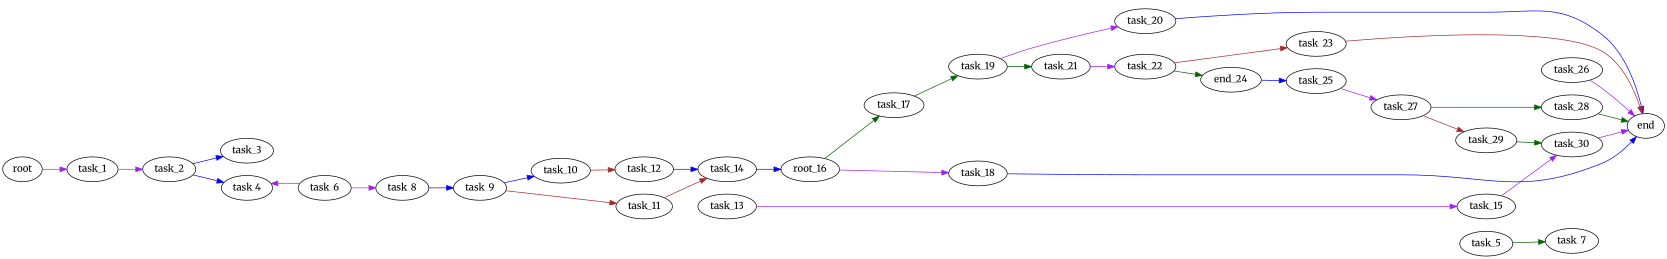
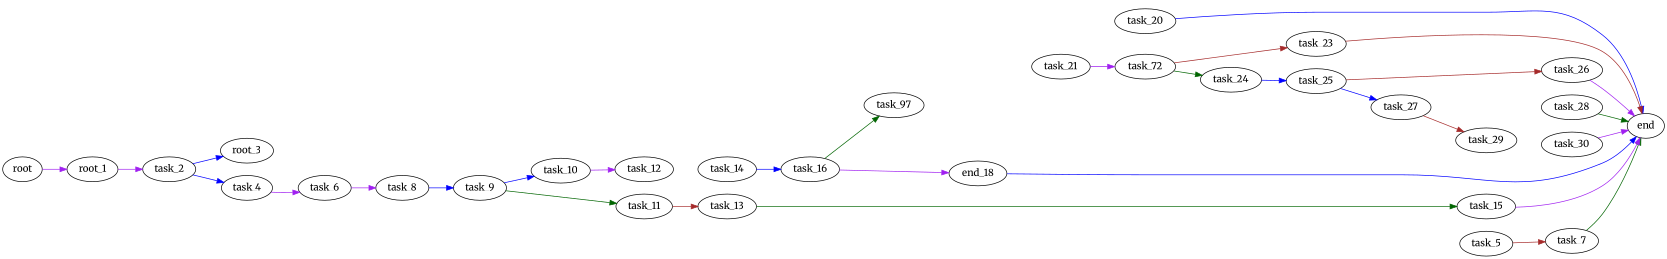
(978, 67) -> none
(1145, 67) -> (1145, 67)
none -> (1440, 76)
(1231, 80) -> (1231, 80)
(1355, 93) -> (1355, 93)
(894, 105) -> (894, 105)
(1483, 107) -> none
(1526, 142) -> none
(247, 151) -> (247, 151)
(92, 169) -> (92, 169)
(682, 169) -> none
(810, 169) -> (810, 169)
(599, 170) -> (599, 170)
(978, 173) -> (978, 173)
(1528, 177) -> (1586, 194)
(289, 183) -> (282, 193)
(682, 189) -> (682, 206)
none -> (1617, 191)
(558, 197) -> (558, 197)
(1103, 206) -> (1103, 206)
(1526, 242) -> (1526, 242)
